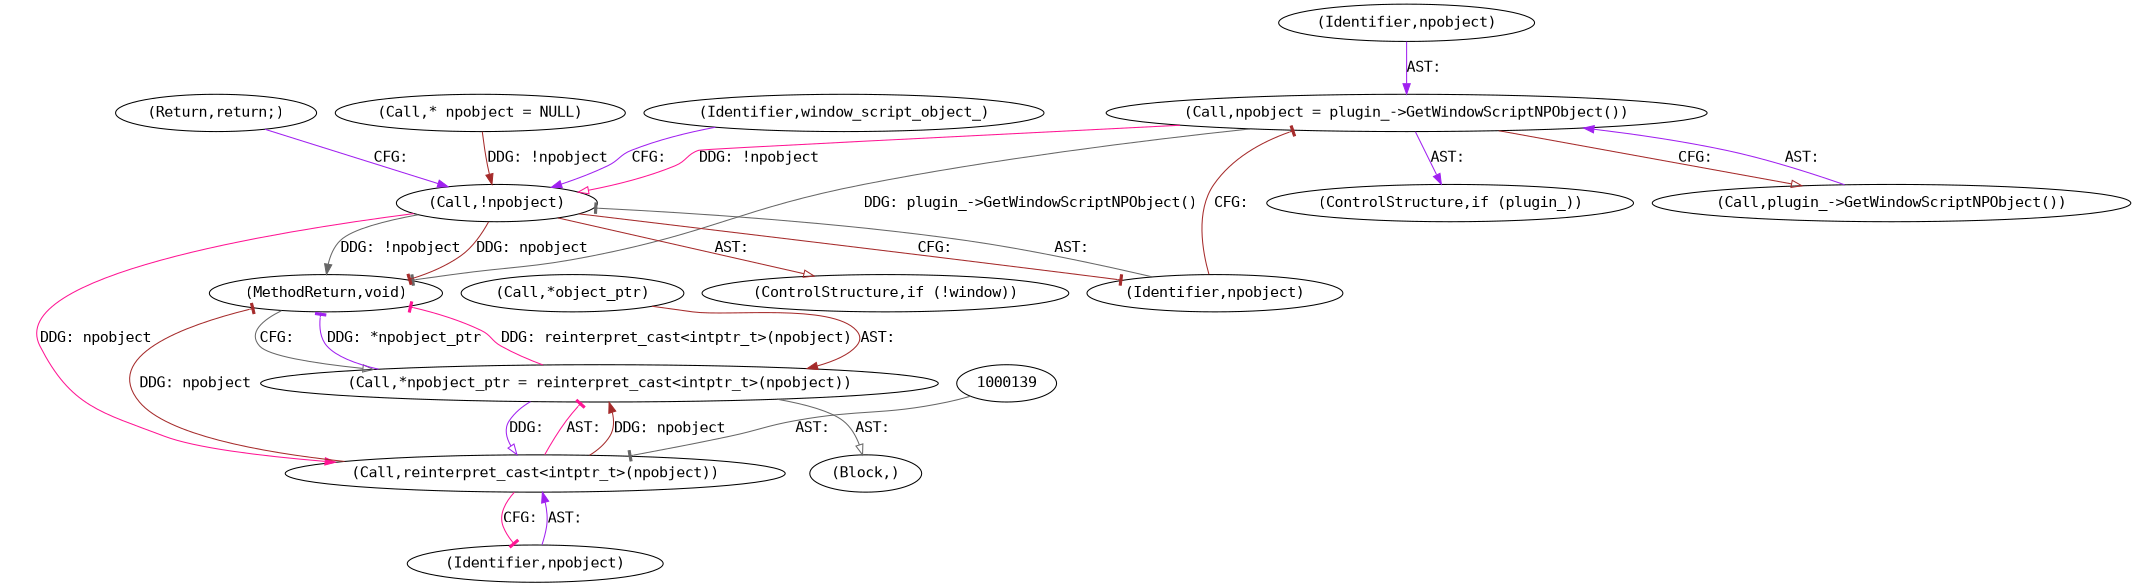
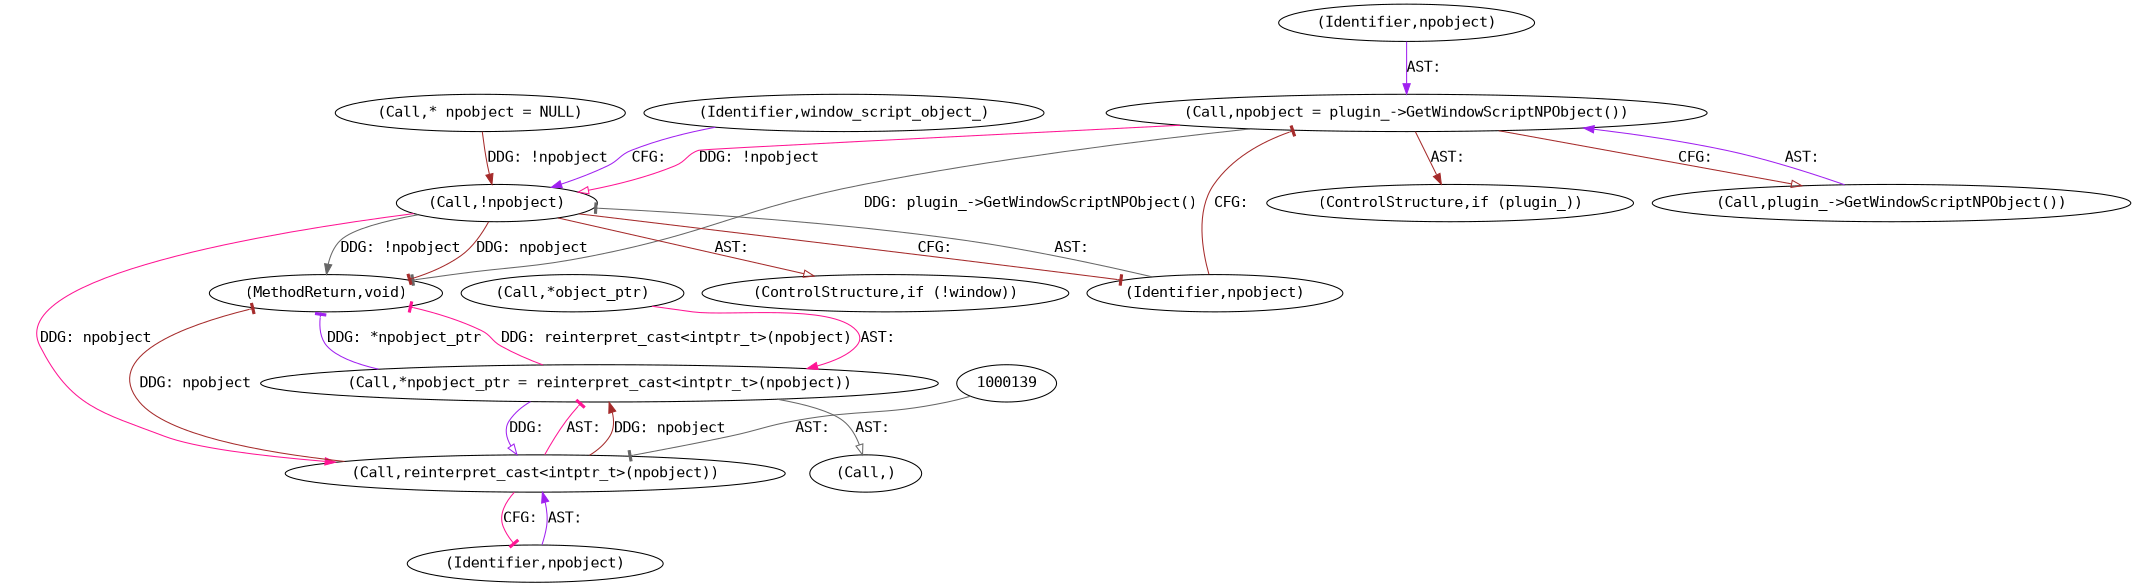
(216, 113) -> none
(1426, 153) -> (1426, 153)
(787, 313) -> (787, 313)
(286, 357) -> none
(866, 474) -> (866, 474)
